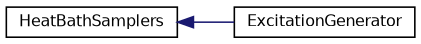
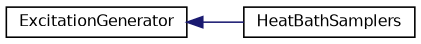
(214, 22) -> (223, 22)
